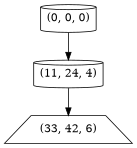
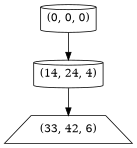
(68, 74) -> (68, 74)
